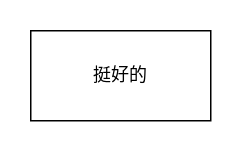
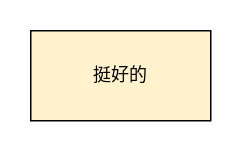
(121, 76) -> (121, 76)
